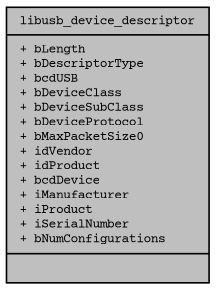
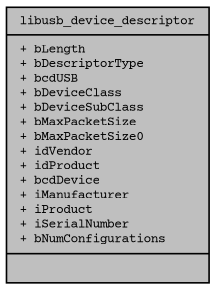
(82, 122) -> (79, 122)
